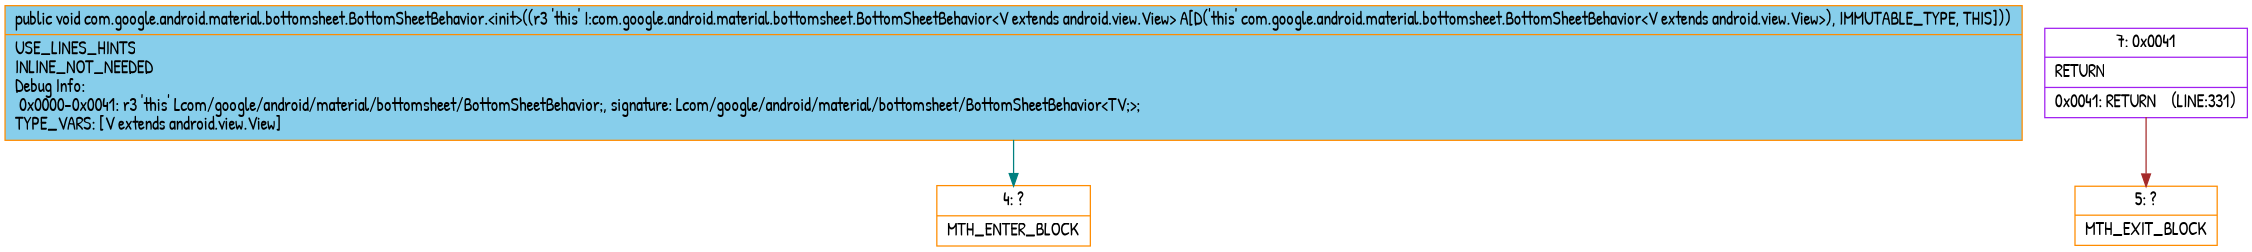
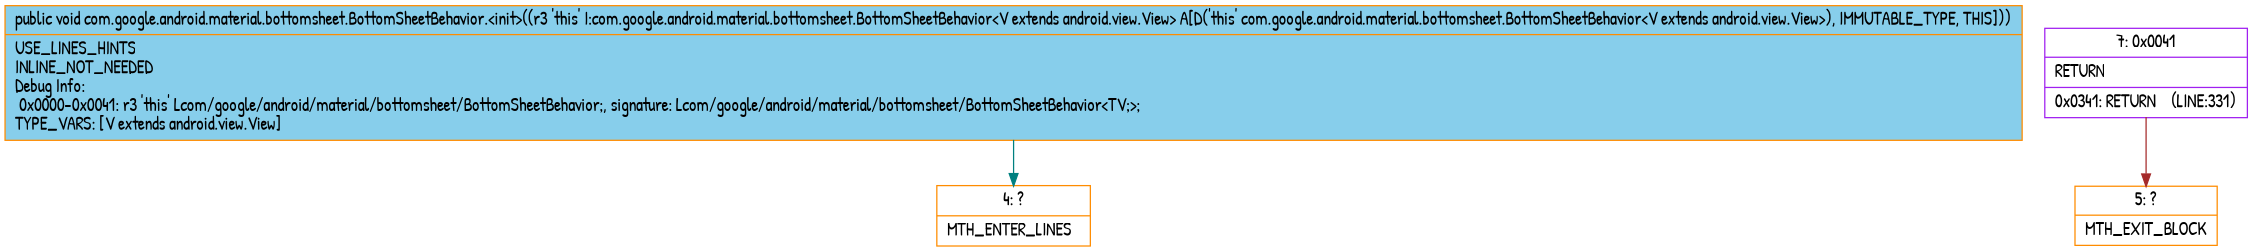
(2146, 102) -> (2146, 102)
(1014, 230) -> (1010, 230)
